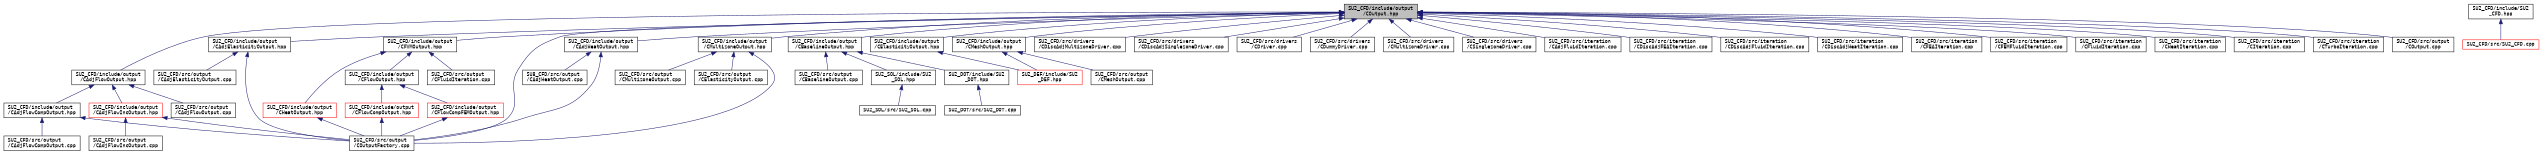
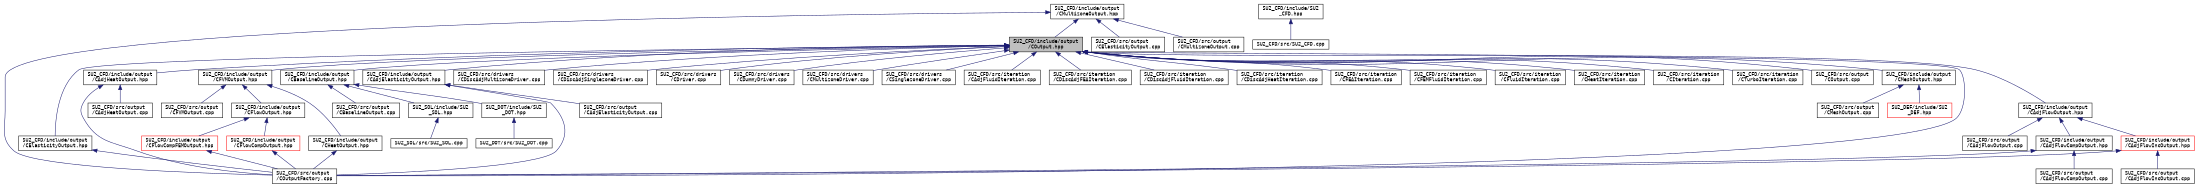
(1055, 20) -> (1065, 30)
(2501, 44) -> (1291, 44)
(981, 62) -> (206, 165)
(461, 77) -> (192, 110)
(555, 77) -> (120, 110)
(300, 110) -> (345, 143)
